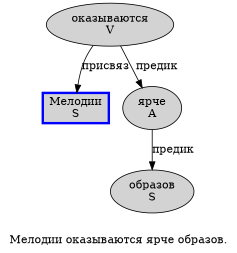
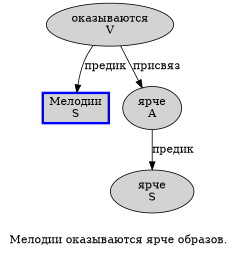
(106, 66) -> (106, 66)
(157, 66) -> (157, 66)
(152, 191) -> (152, 191)
